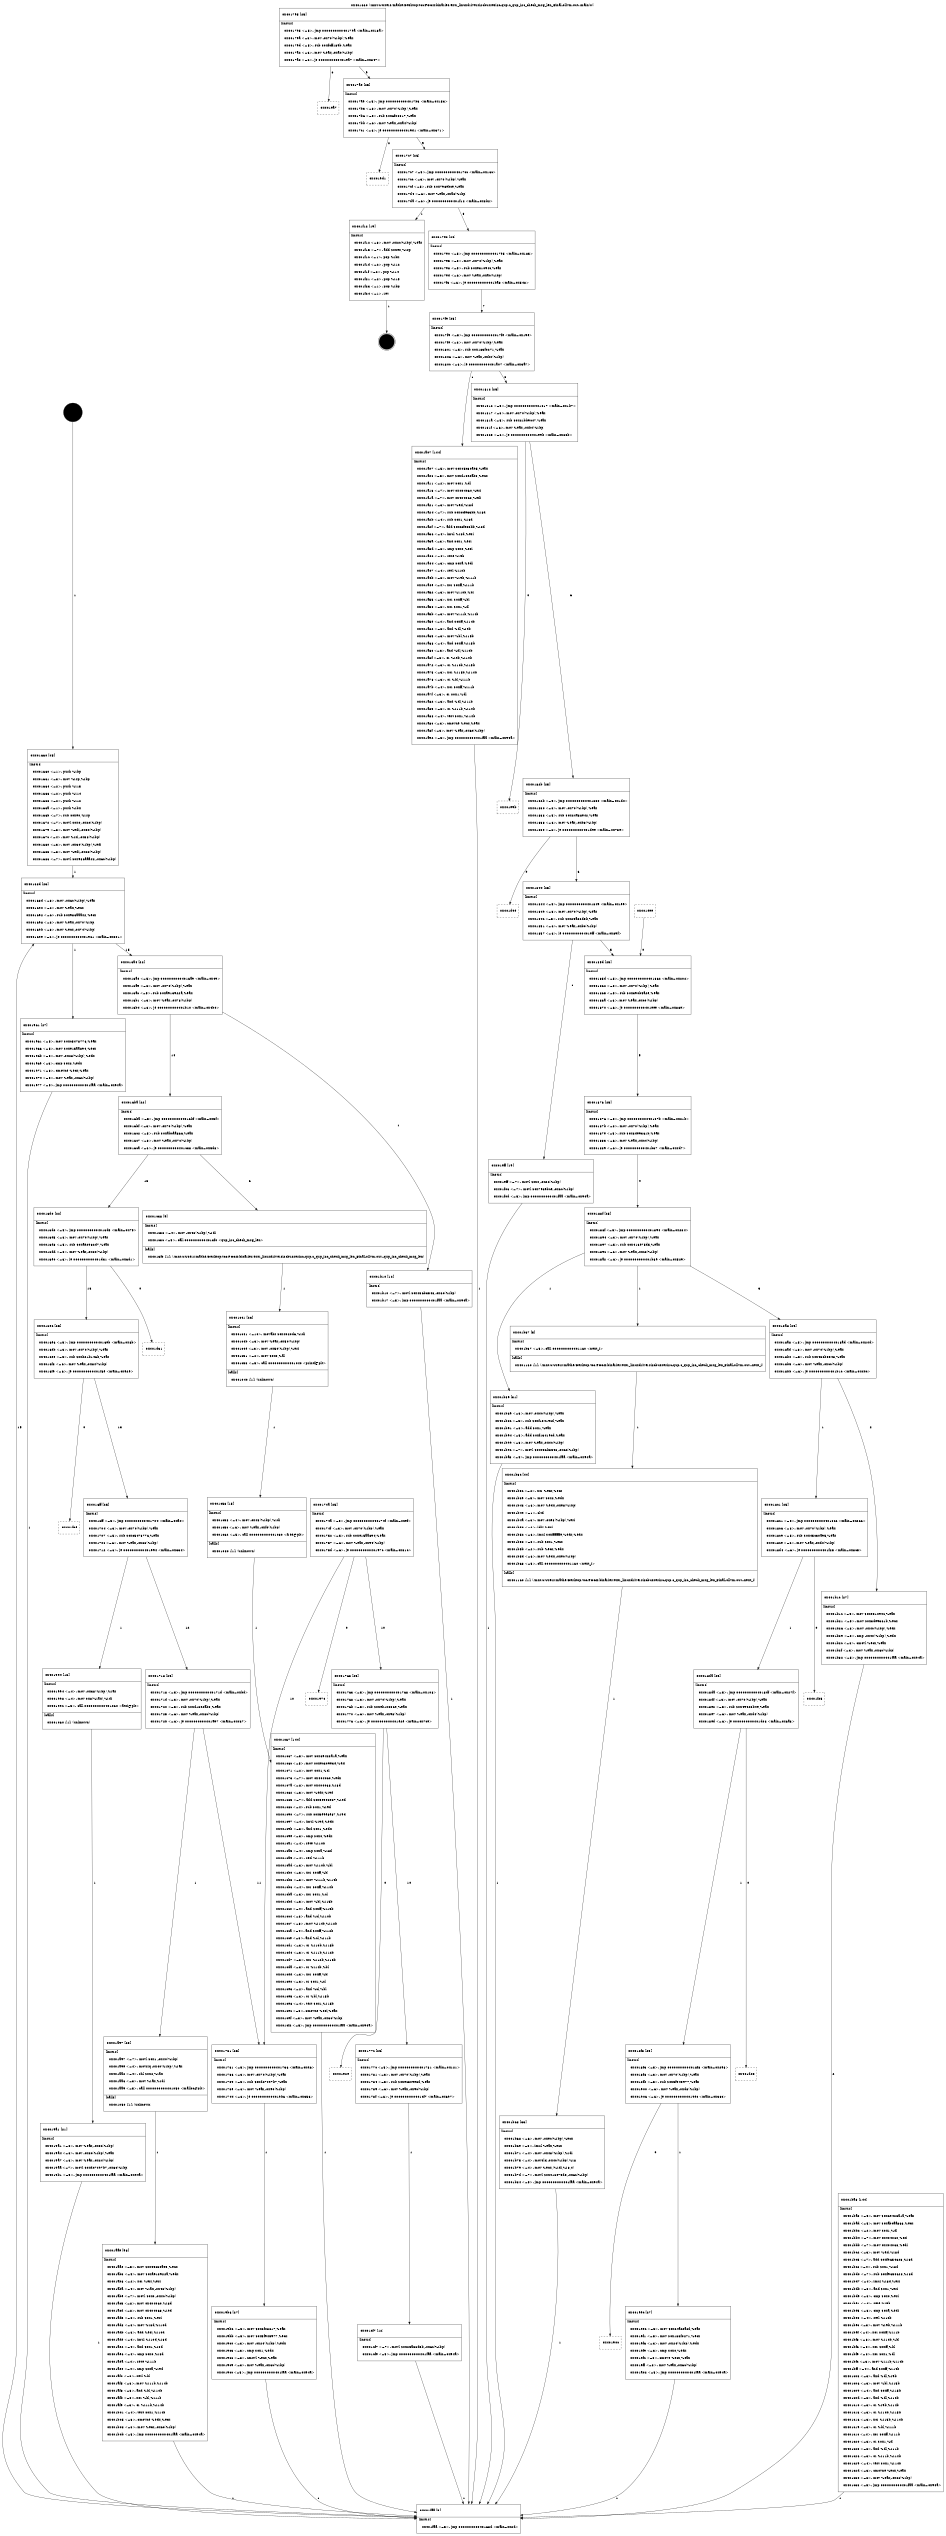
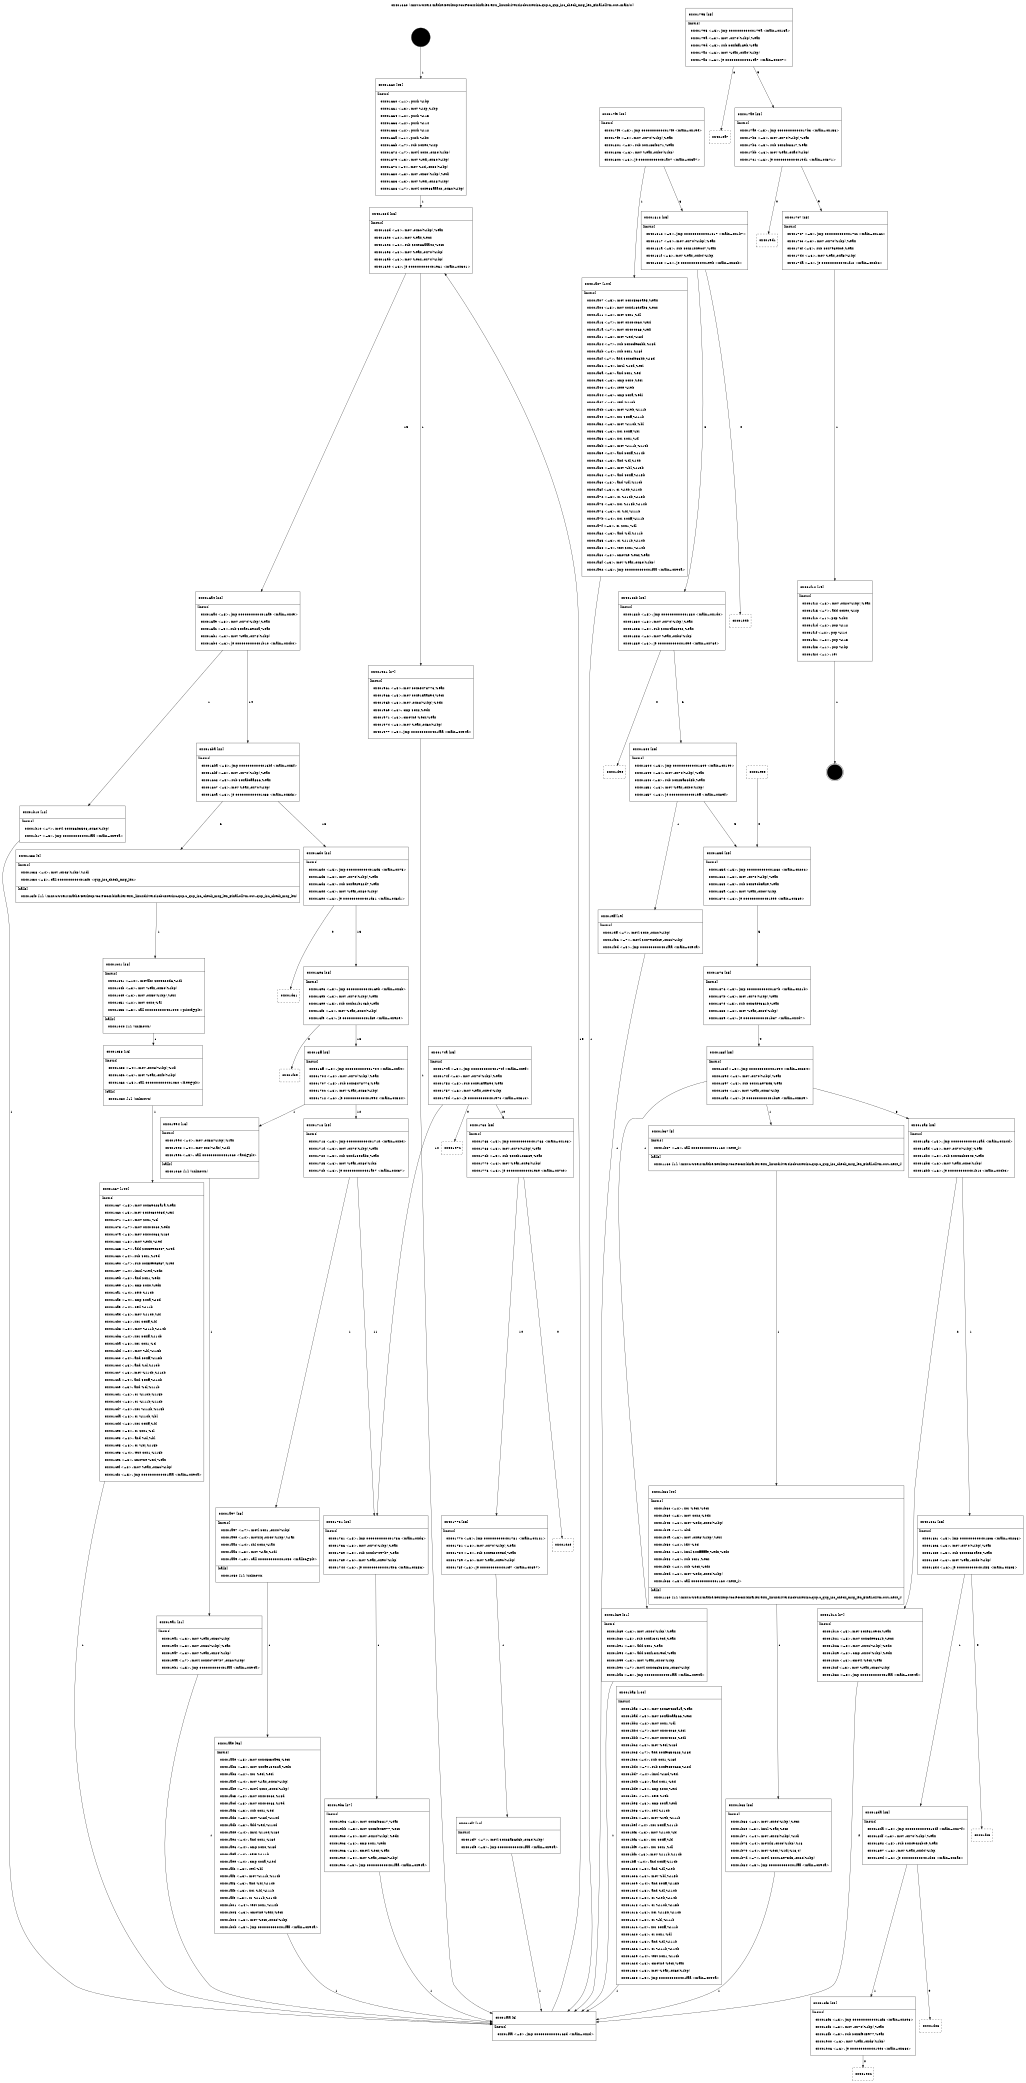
(482, 260) -> none
(678, 2343) -> none
